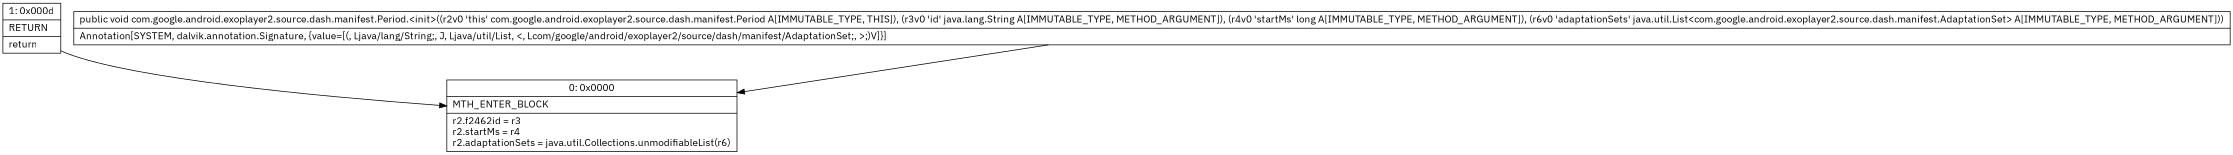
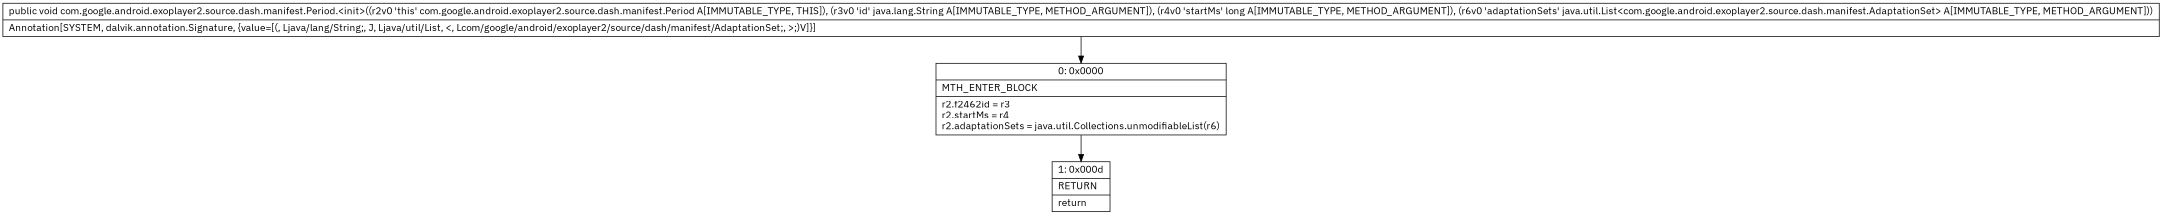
(249, 87) -> (1081, 145)
